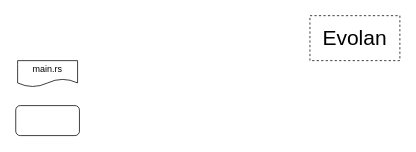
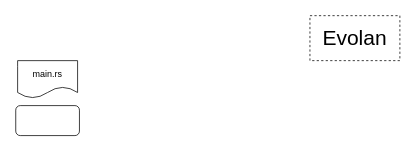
(48, 74) -> (48, 79)
